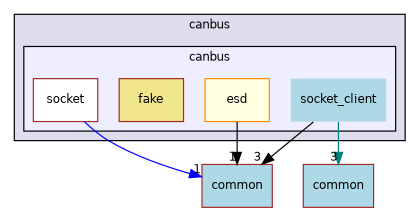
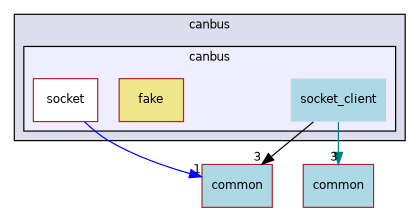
(237, 100) -> none
